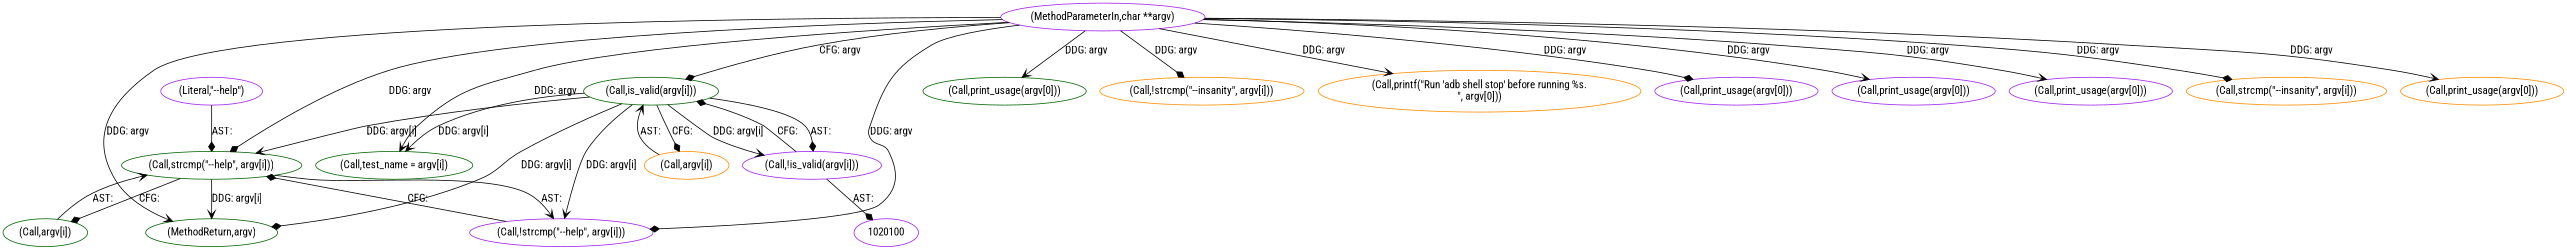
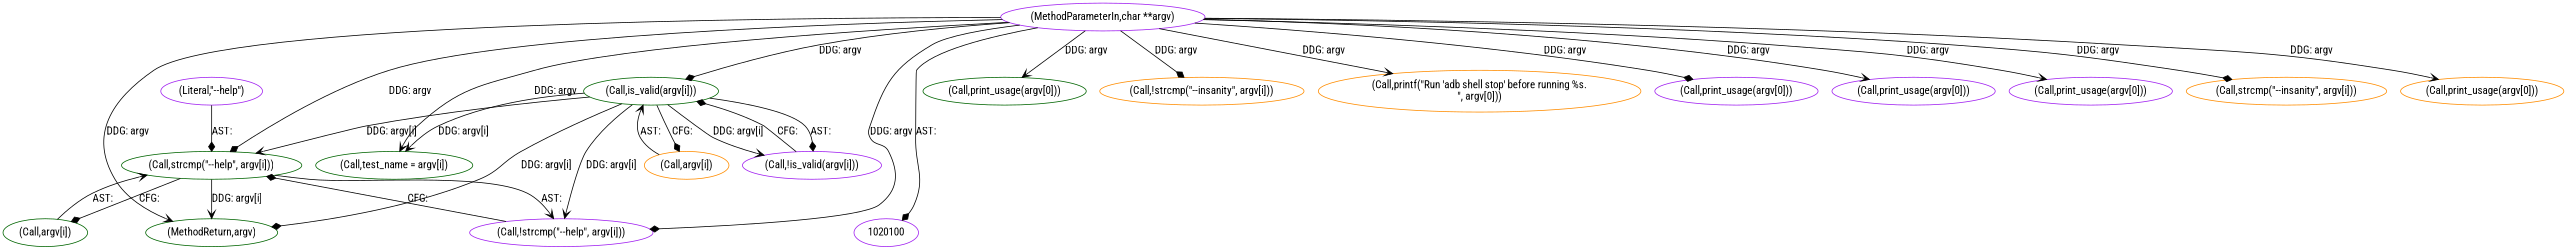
(840, 51) -> (840, 51)
(846, 196) -> (916, 78)
